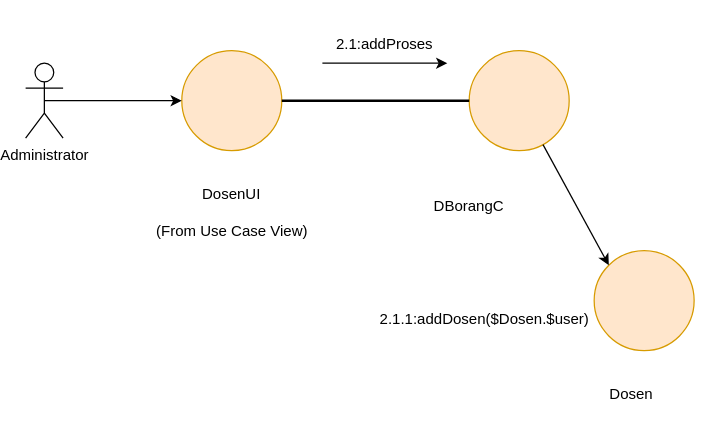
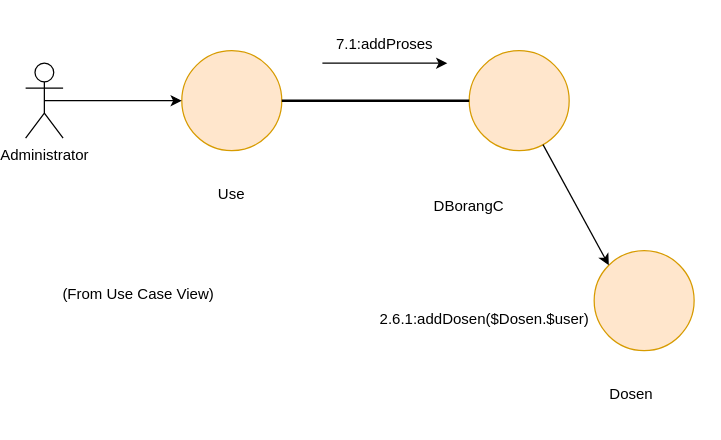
(385, 44) -> (385, 44)
(232, 194) -> (232, 194)
(232, 232) -> (138, 294)
(485, 319) -> (485, 319)
